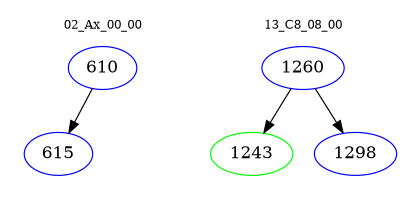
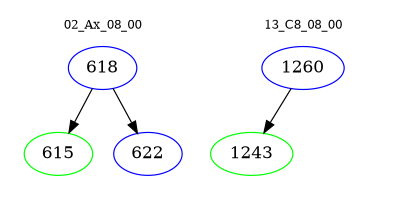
(103, 26) -> (103, 26)
(103, 68) -> (103, 68)
(58, 154) -> (58, 154)
none -> (148, 154)
(356, 154) -> none
